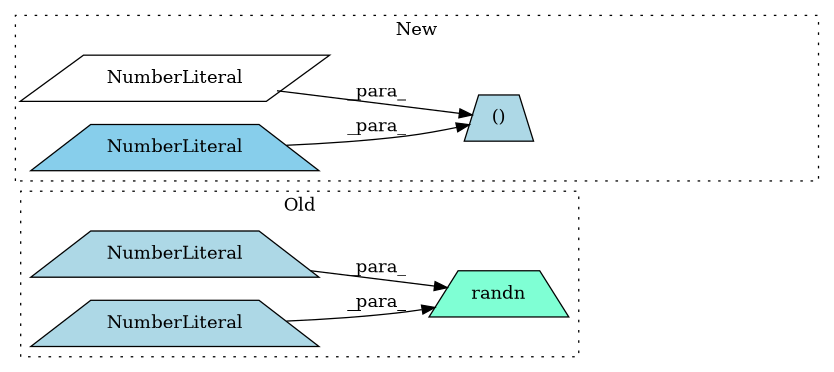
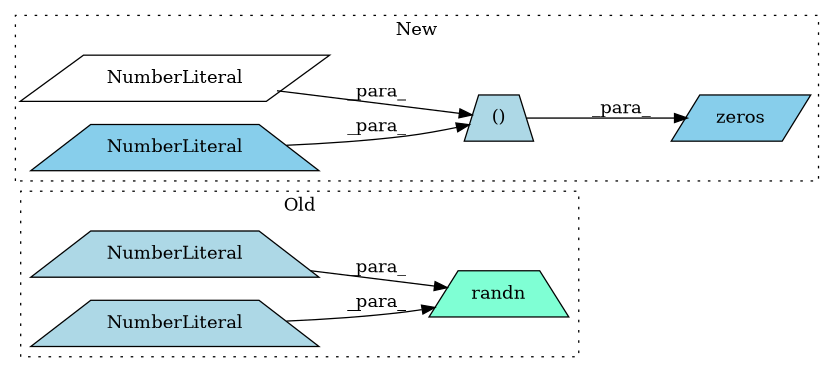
none -> (741, 118)
